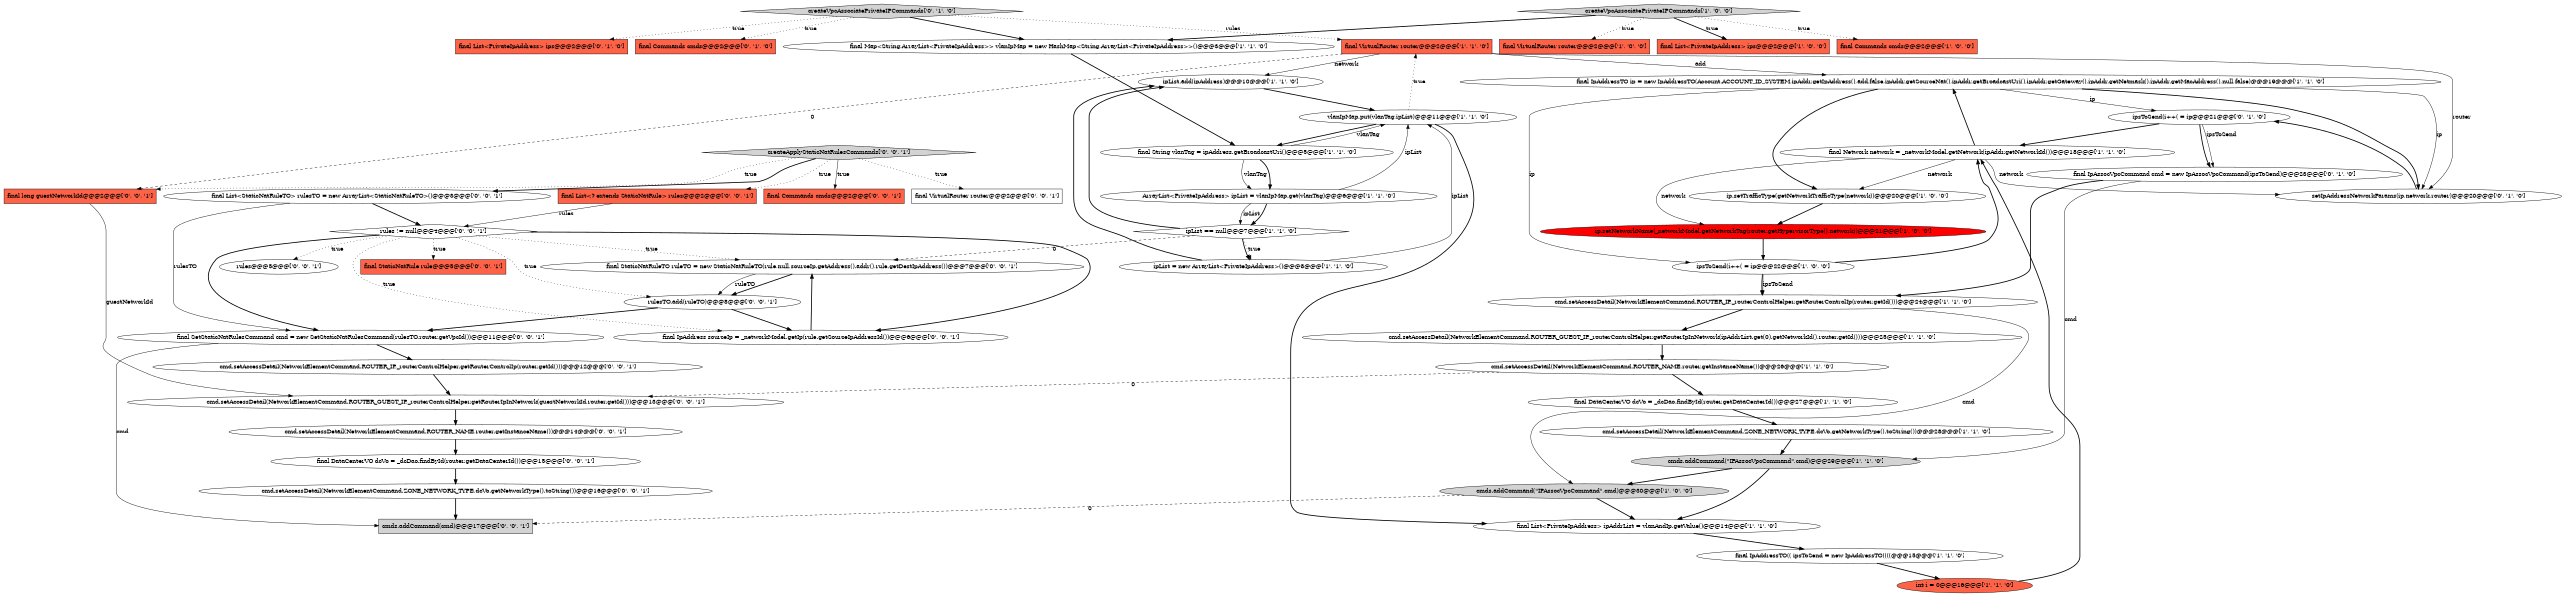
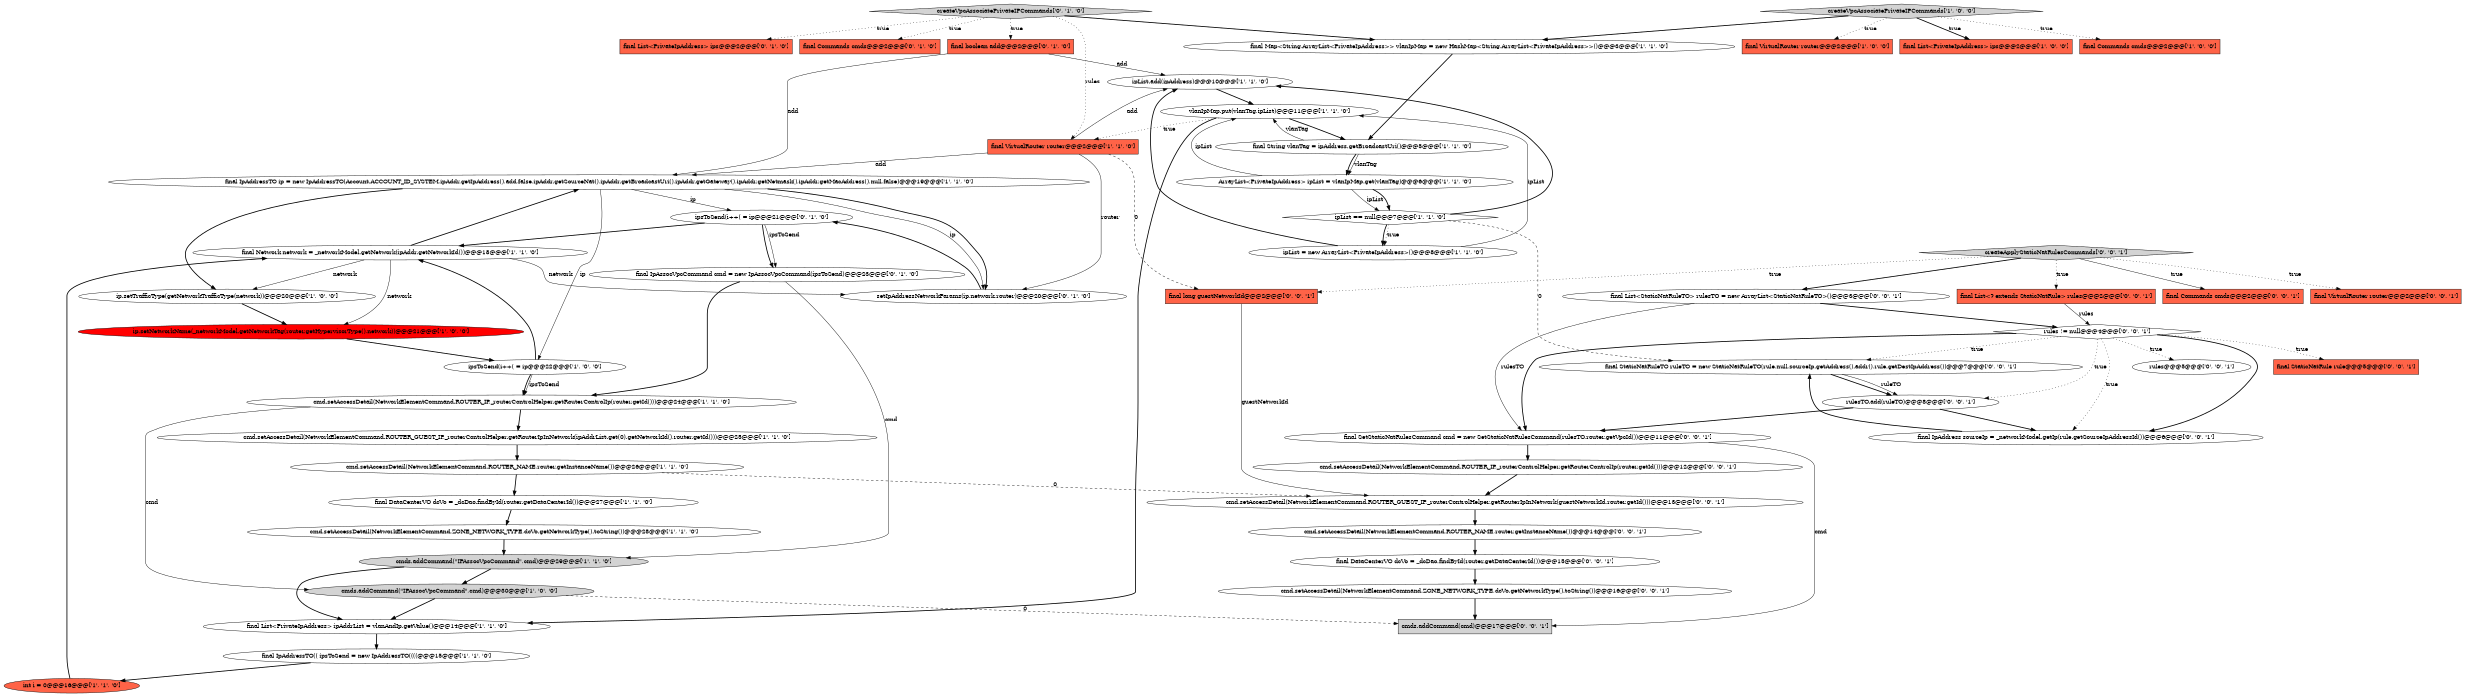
none -> (1011, 47)
(1346, 64) -> (1132, 112)
(987, 196) -> (2386, 296)
